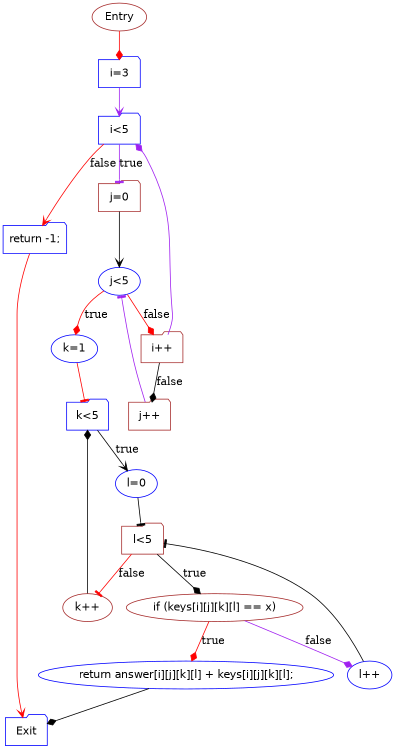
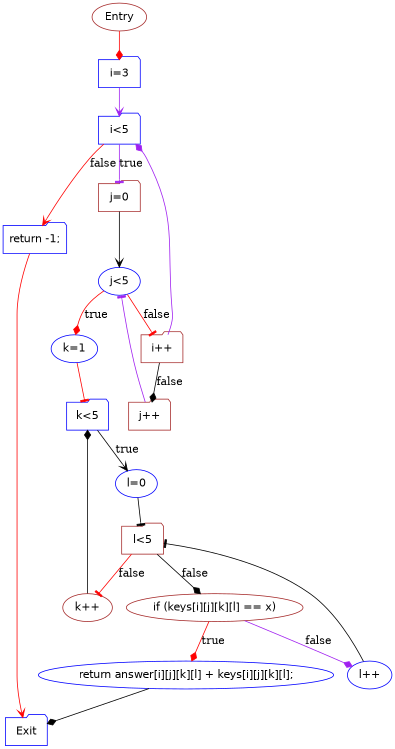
(139, 313) -> (139, 313)
(195, 574) -> (195, 574)
